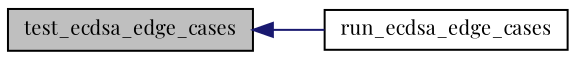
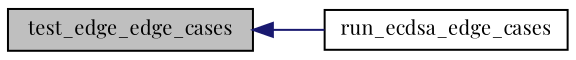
(130, 30) -> (130, 30)
